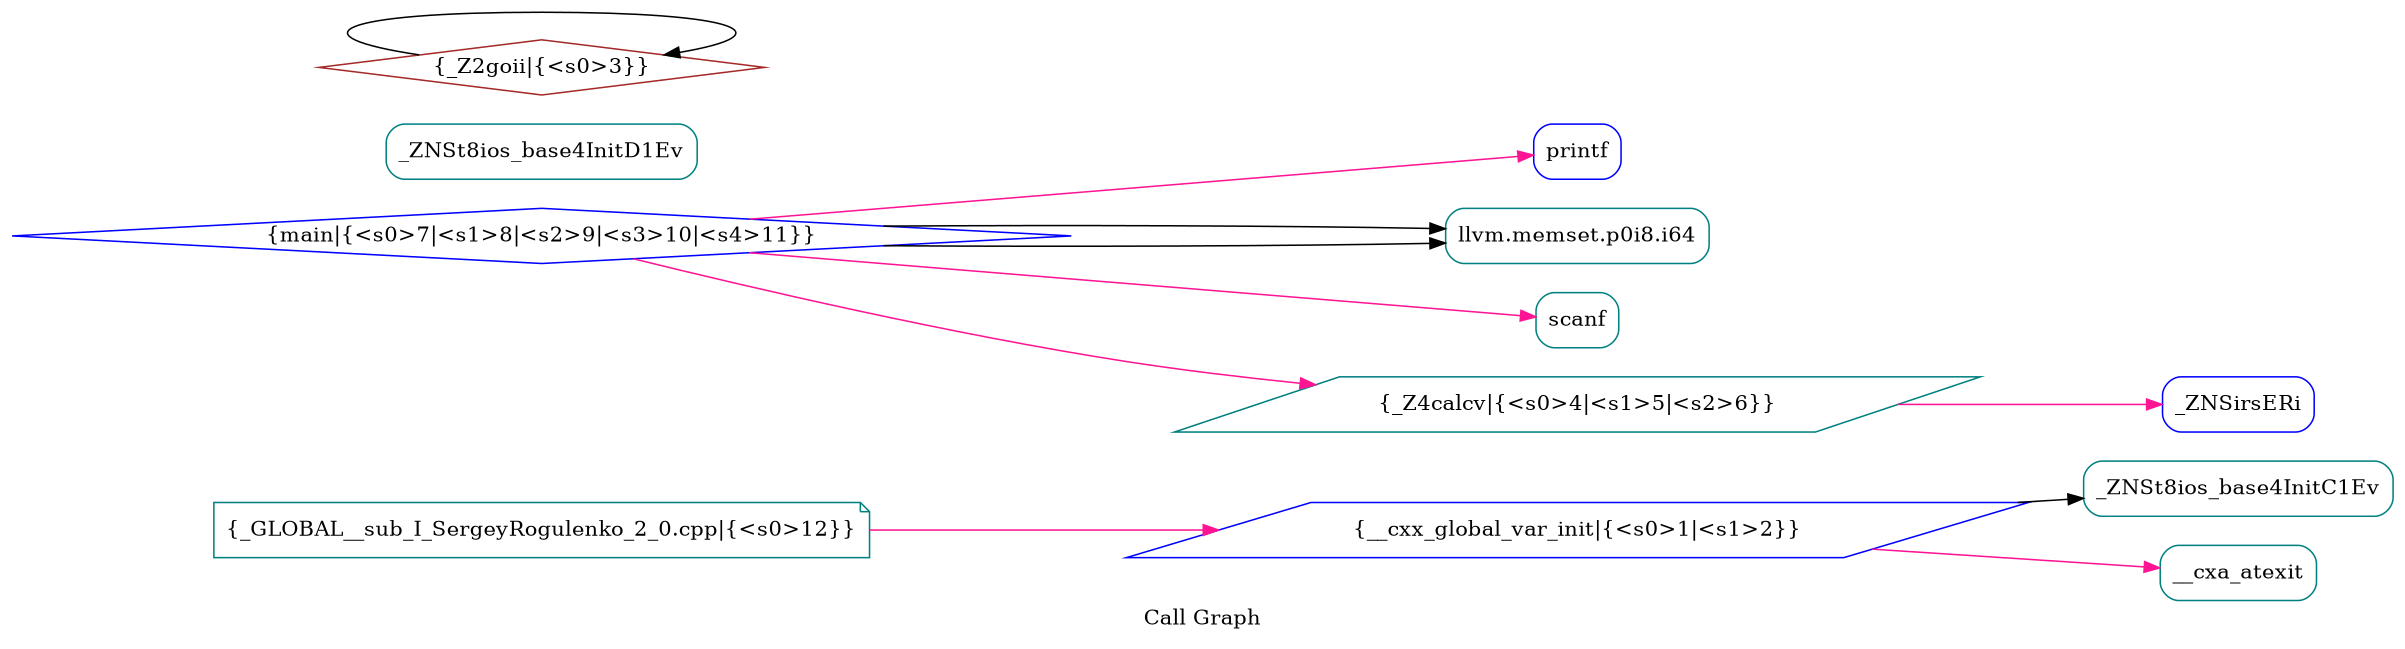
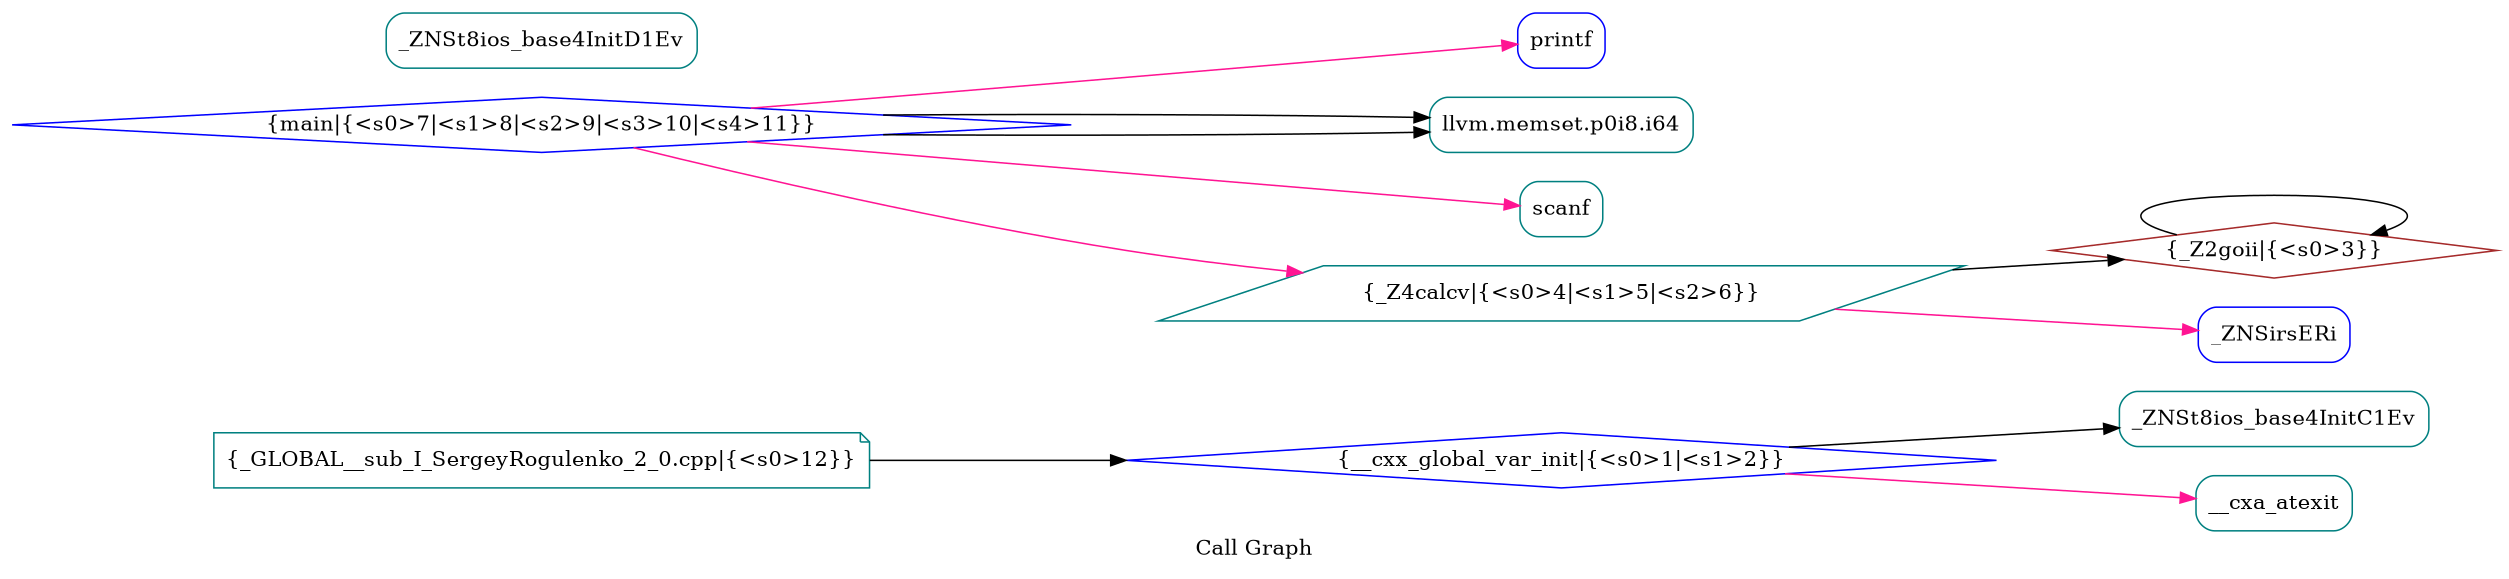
none -> (2030, 265)
(1037, 530) -> (990, 460)
(1577, 530) -> (1561, 460)
